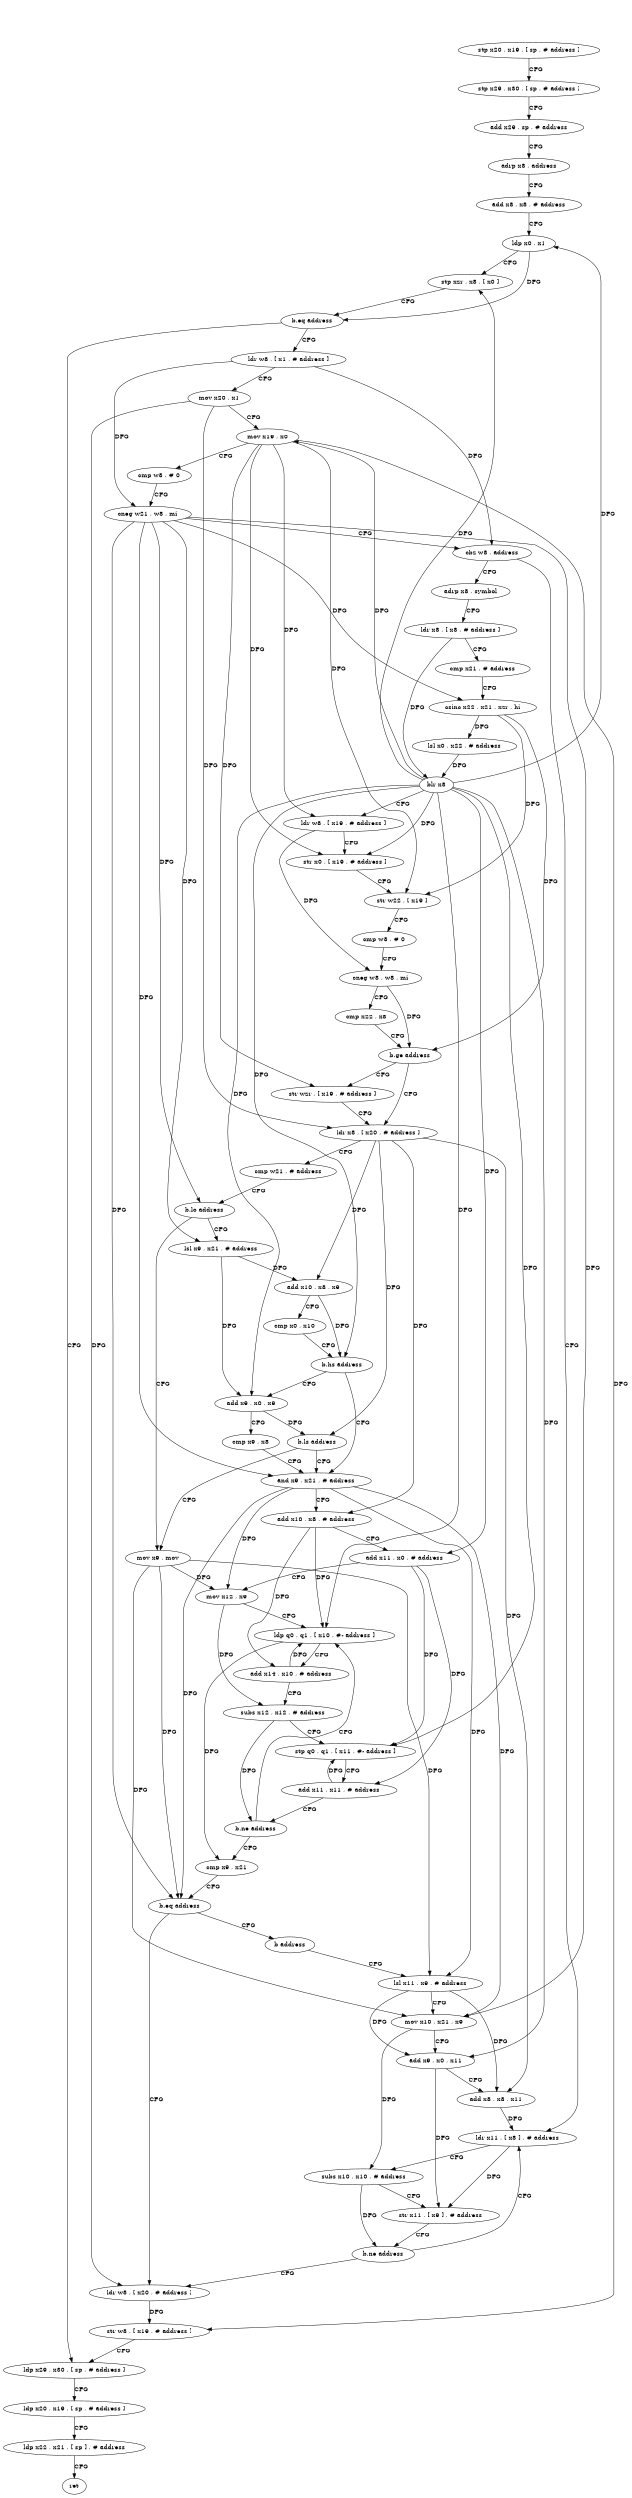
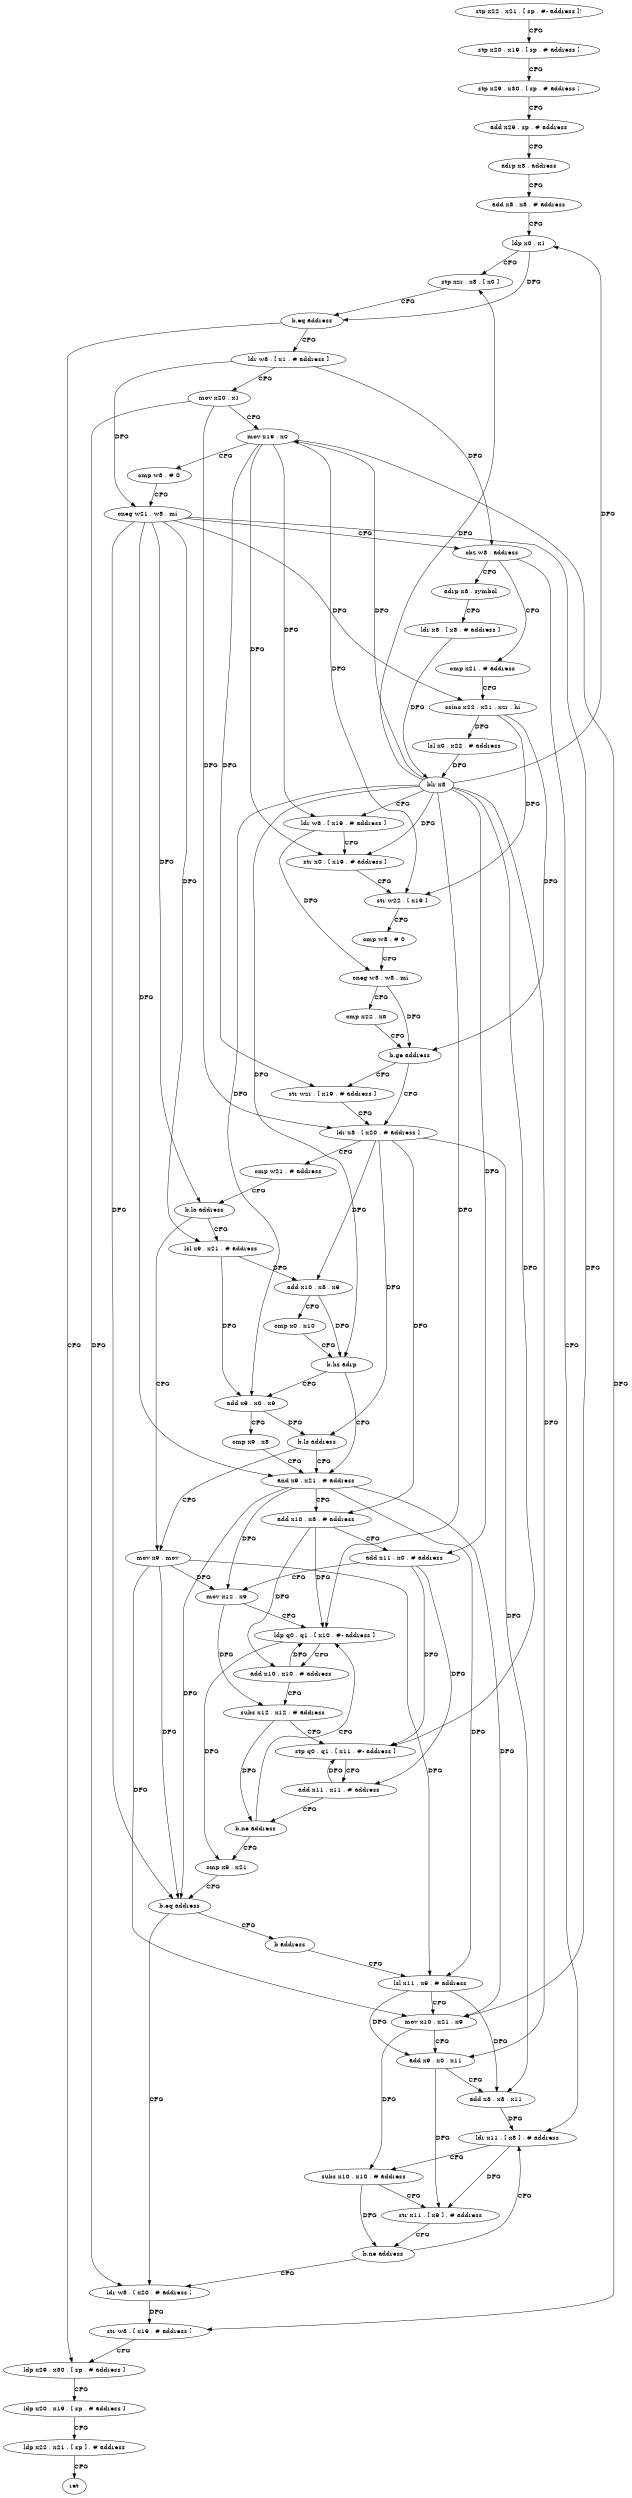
none -> (529, 12)
(470, 648) -> (525, 611)
(342, 1365) -> (342, 1365)
(291, 1674) -> (291, 1674)
